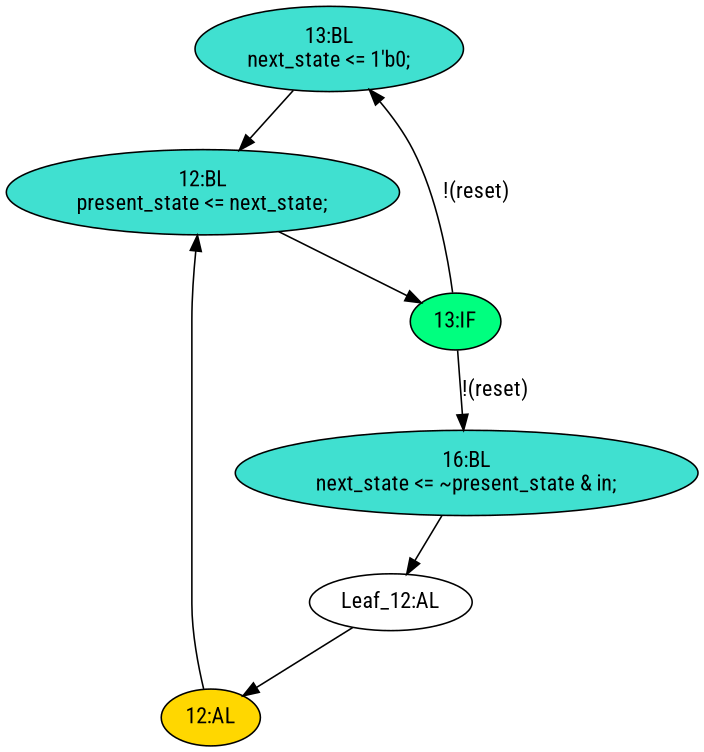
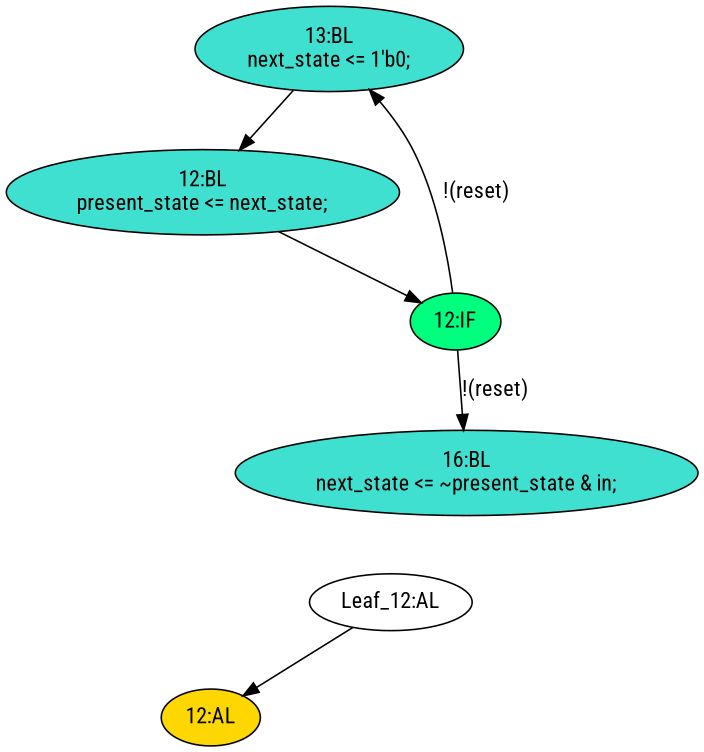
(456, 322) -> (456, 322)
(192, 470) -> none
(428, 538) -> none
